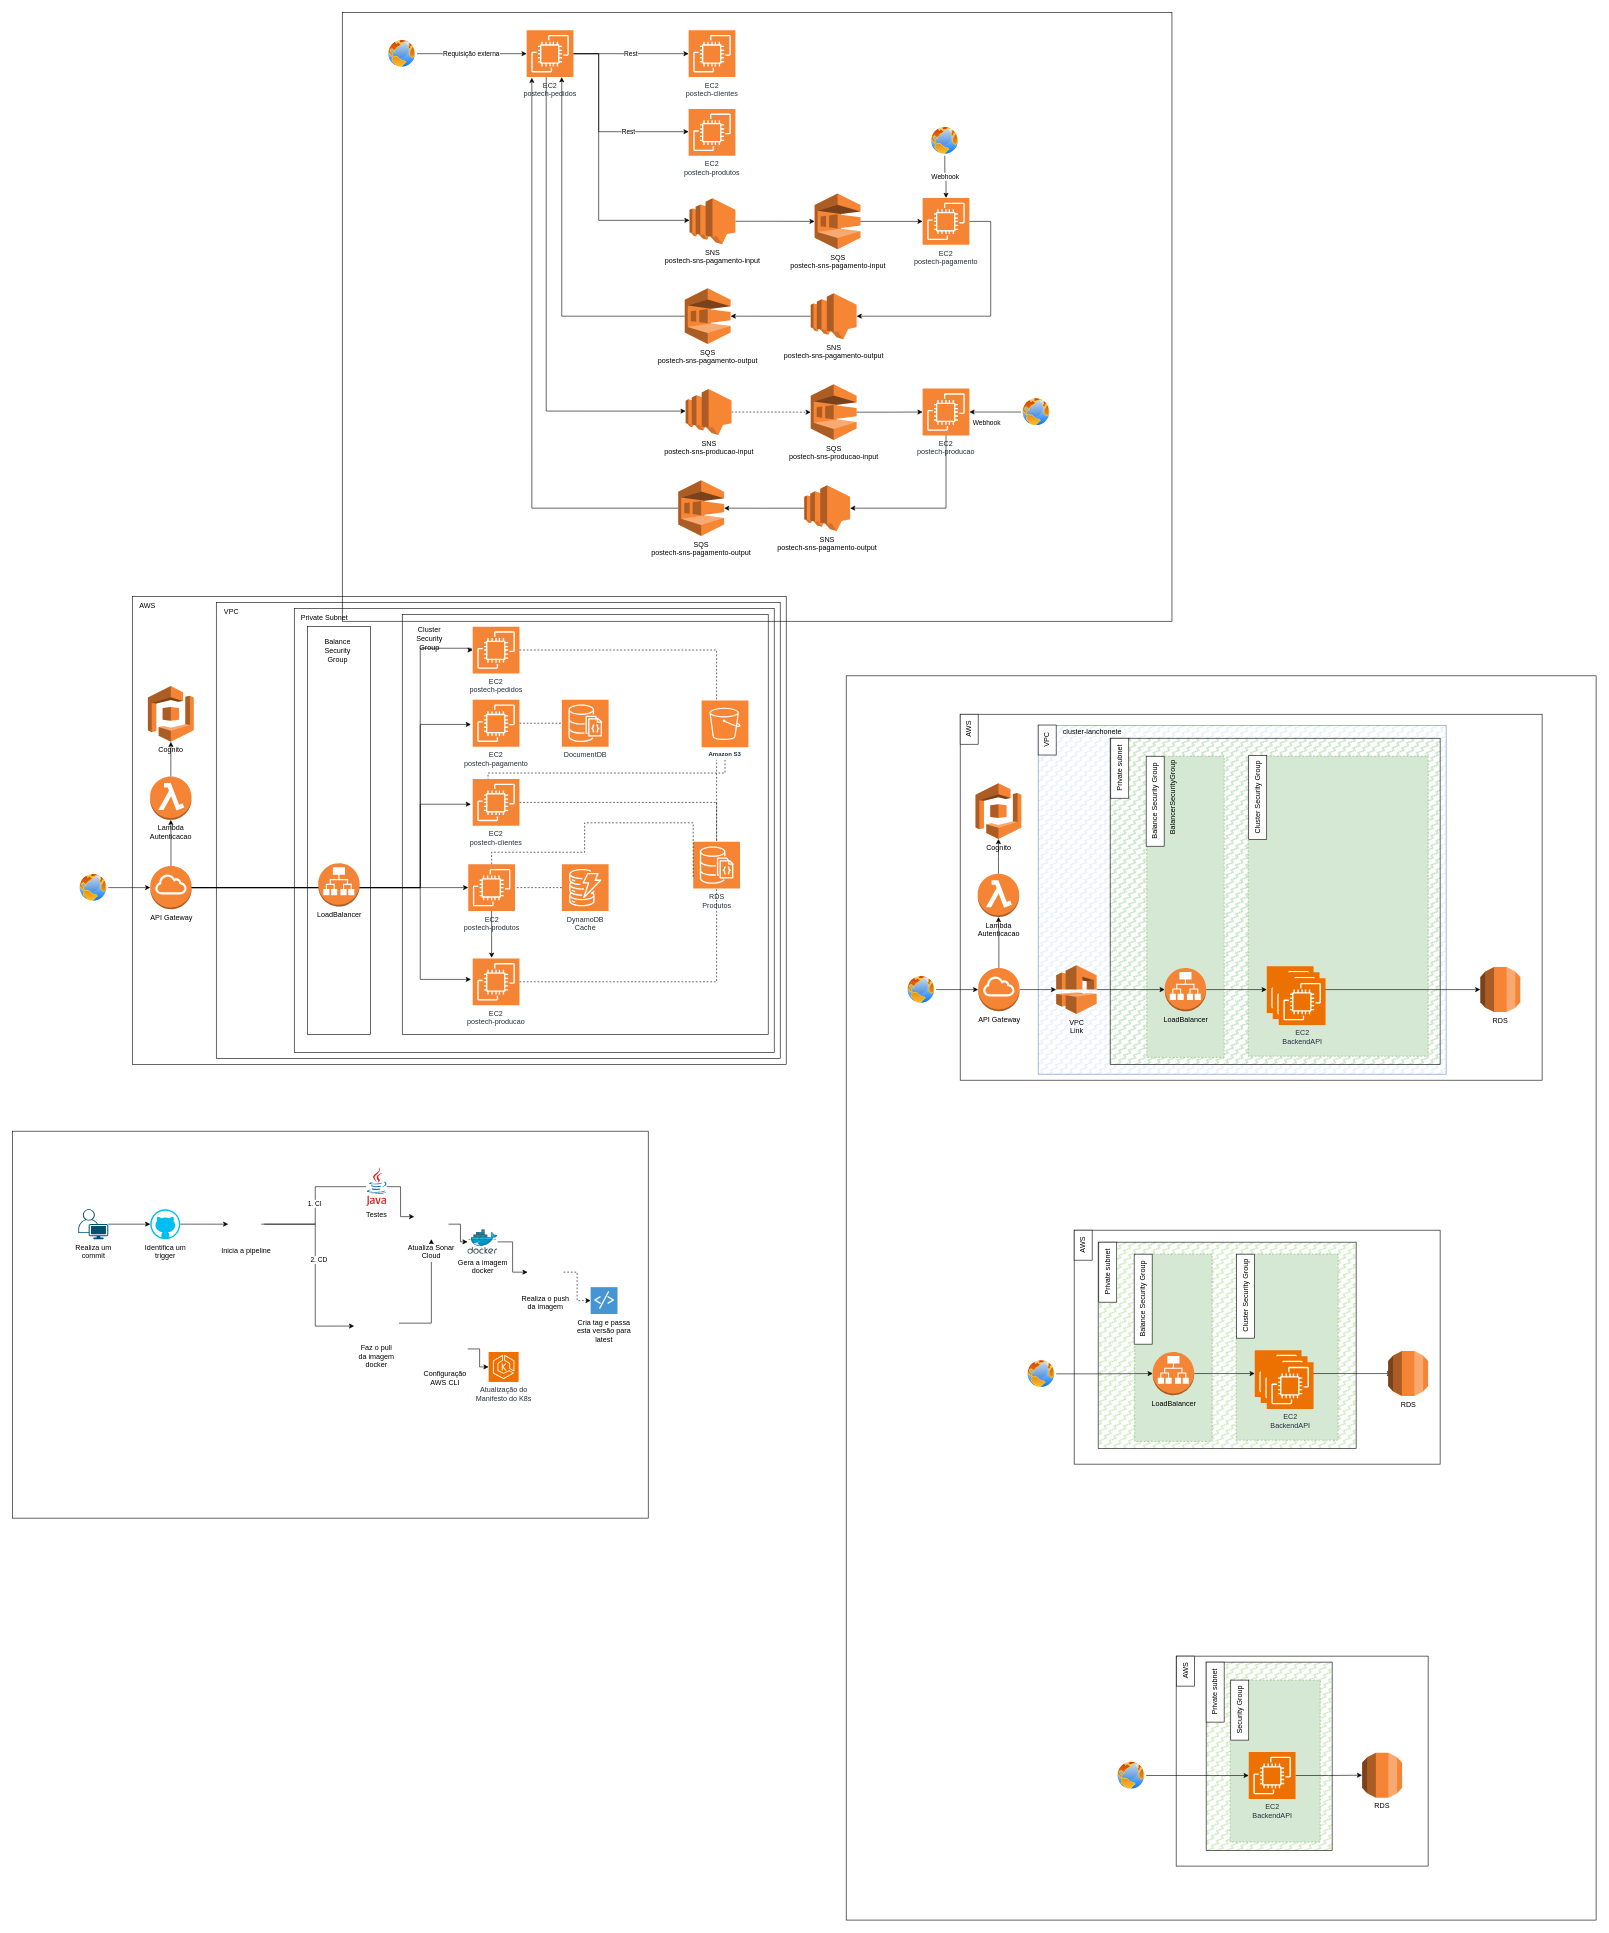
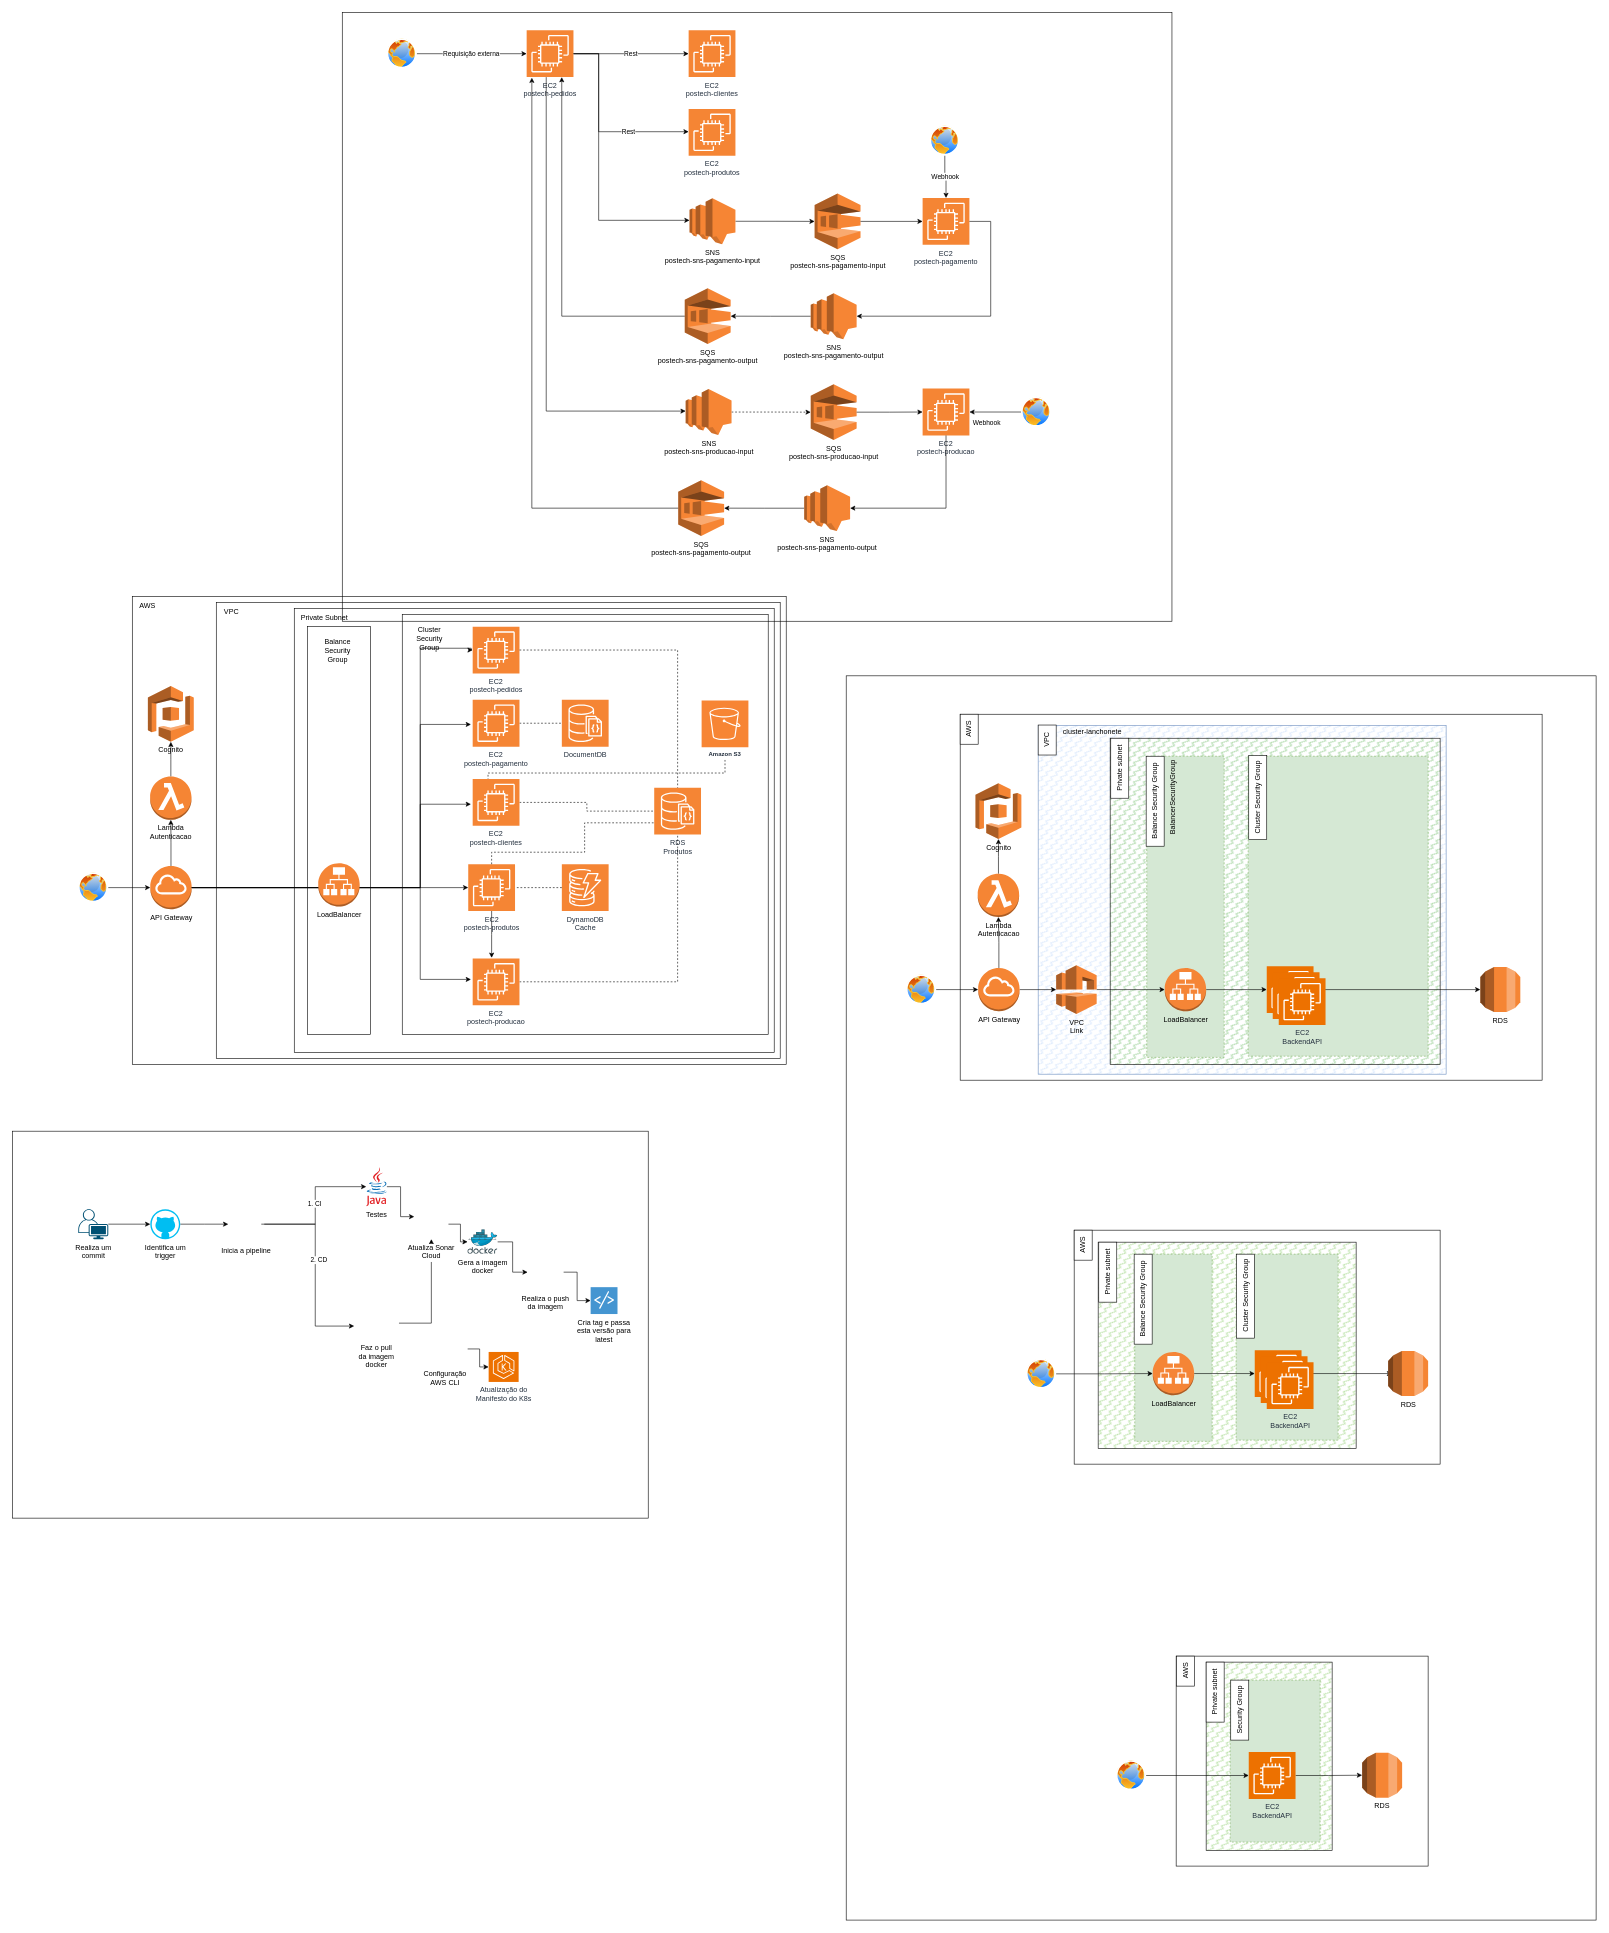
(717, 865) -> (678, 811)
(362, 1187) -> (360, 1187)
(577, 1284) -> (577, 1284)
